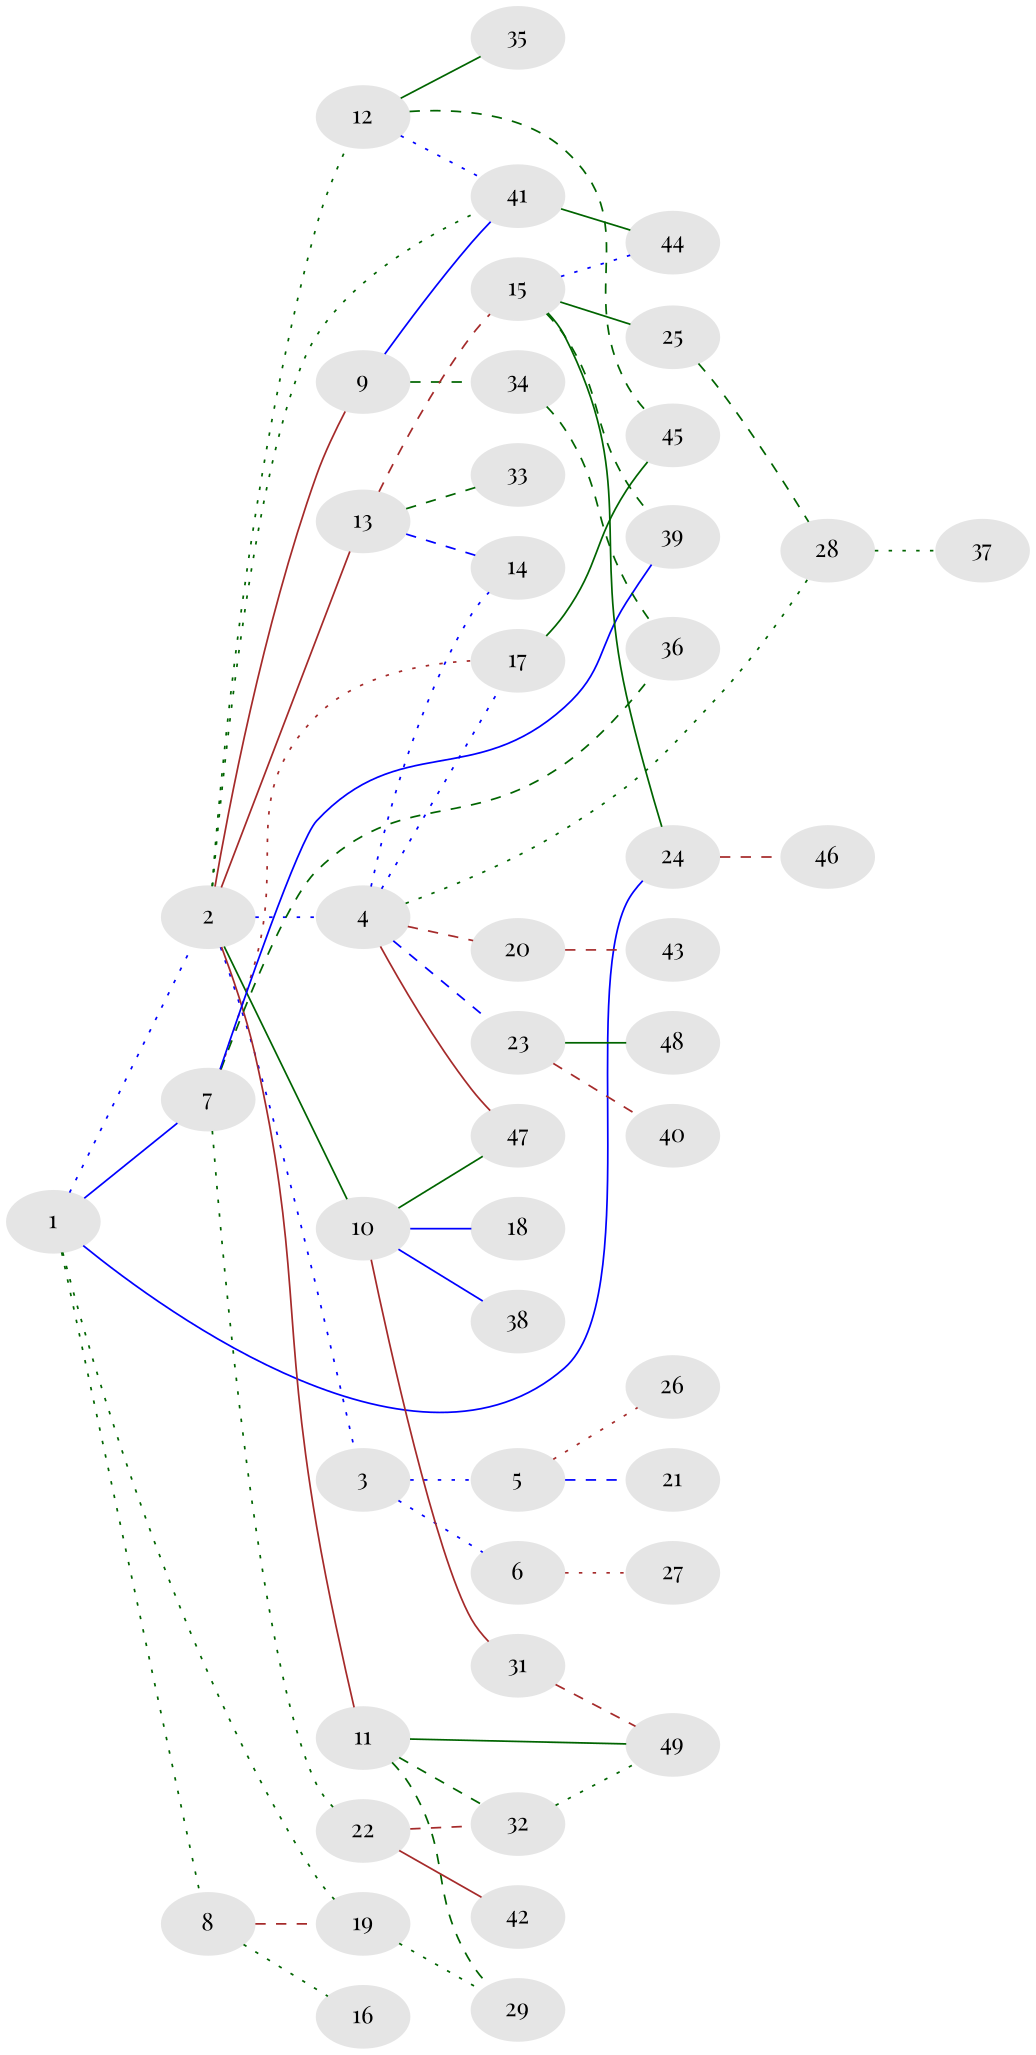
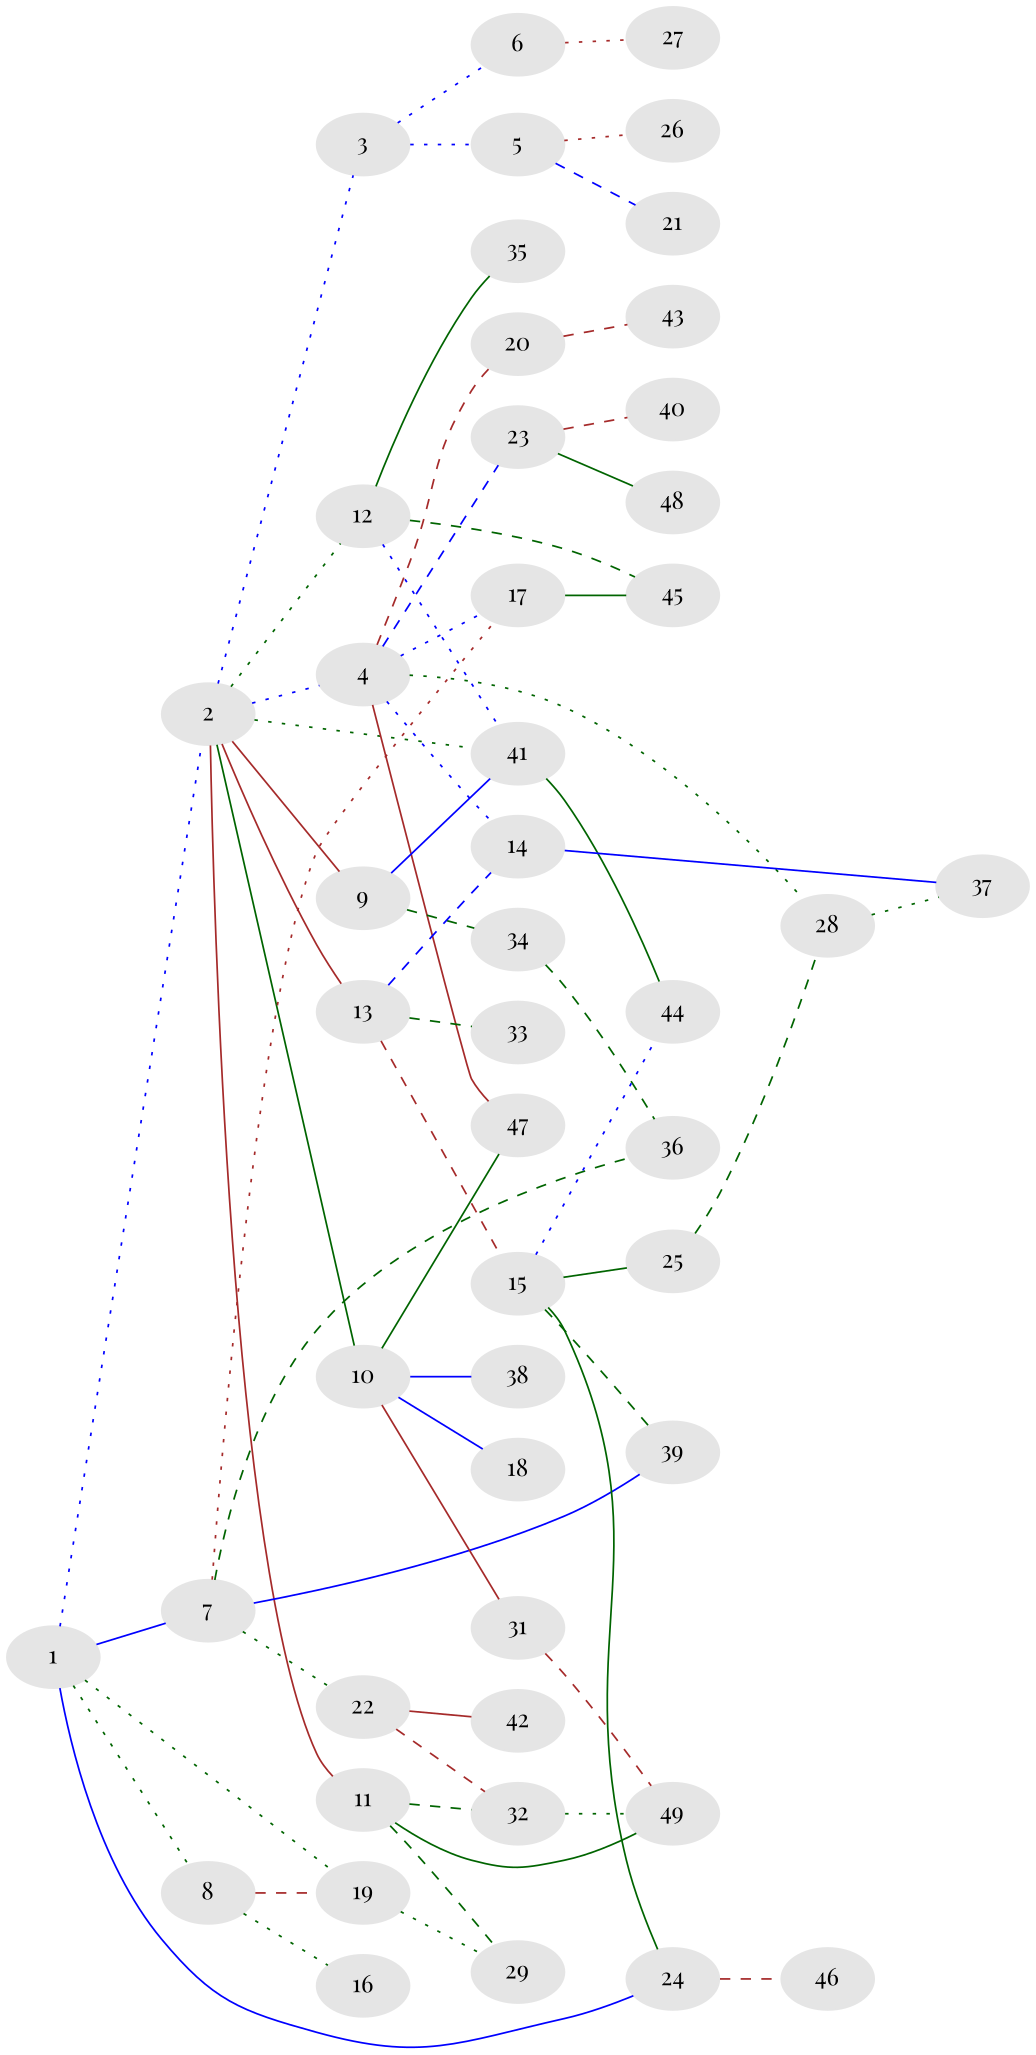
none -> (751, 866)
